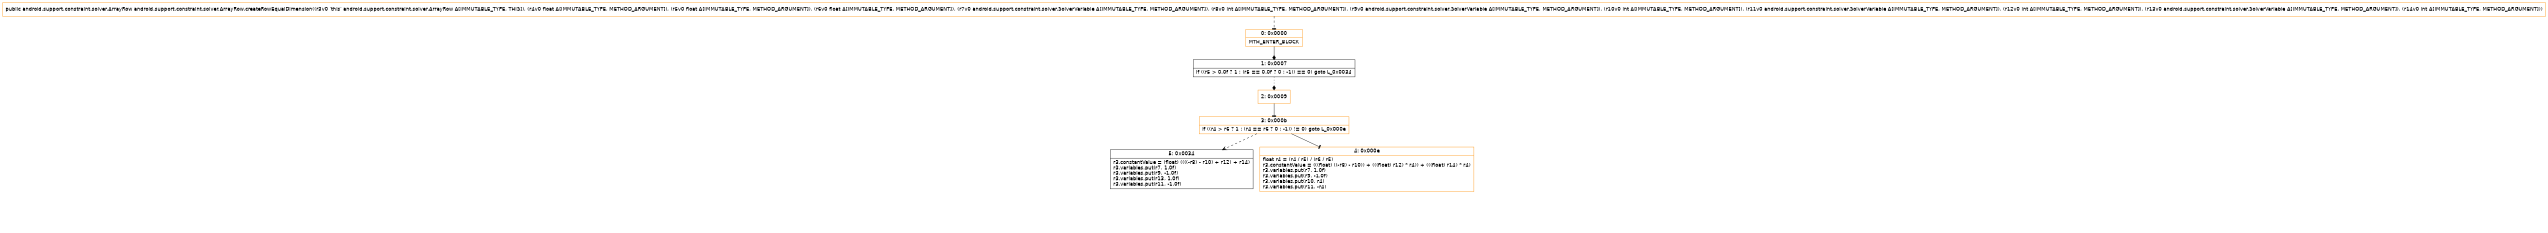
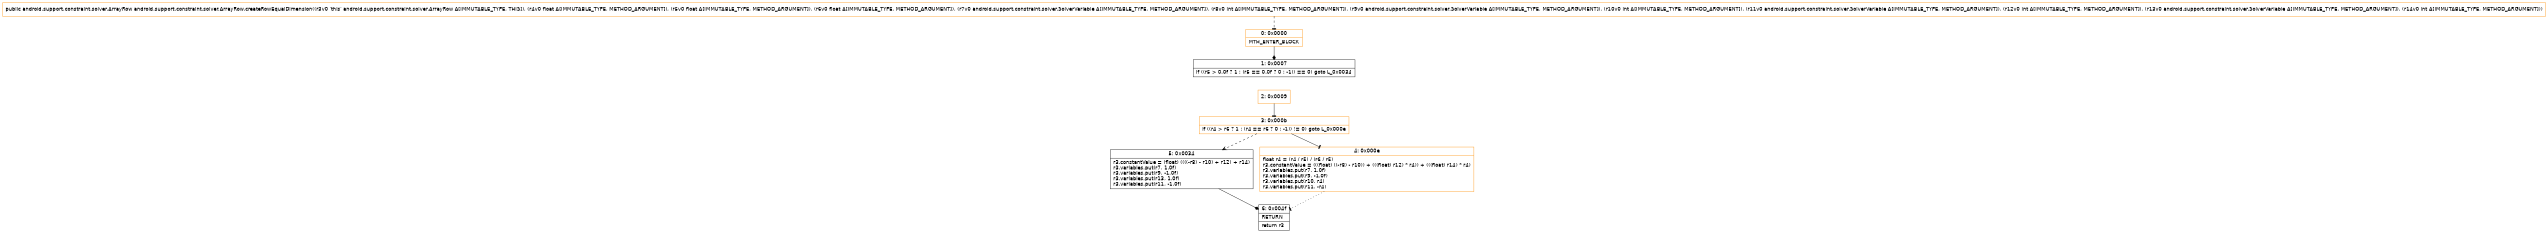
(1274, 81) -> none
none -> (1274, 218)
